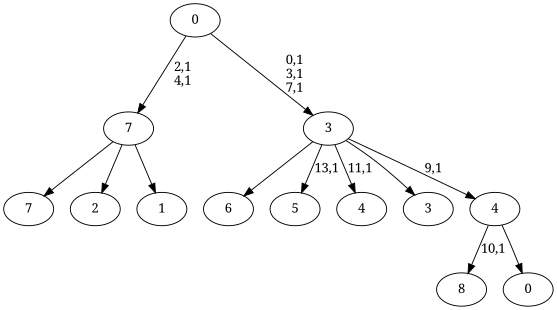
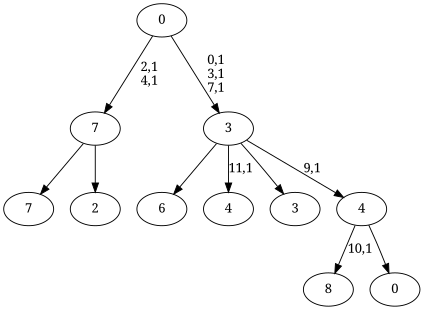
(162, 209) -> none
(295, 209) -> none
